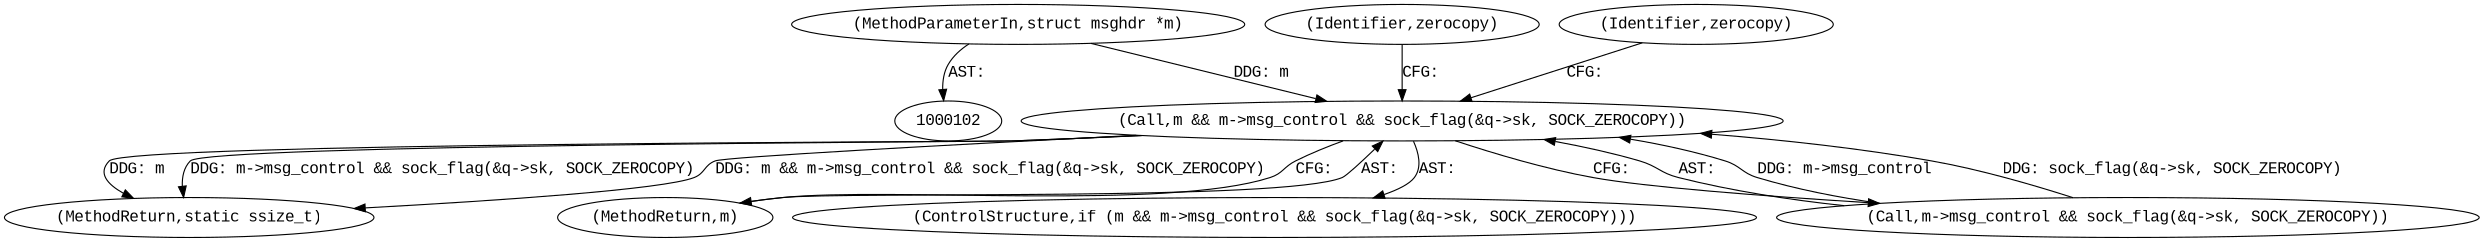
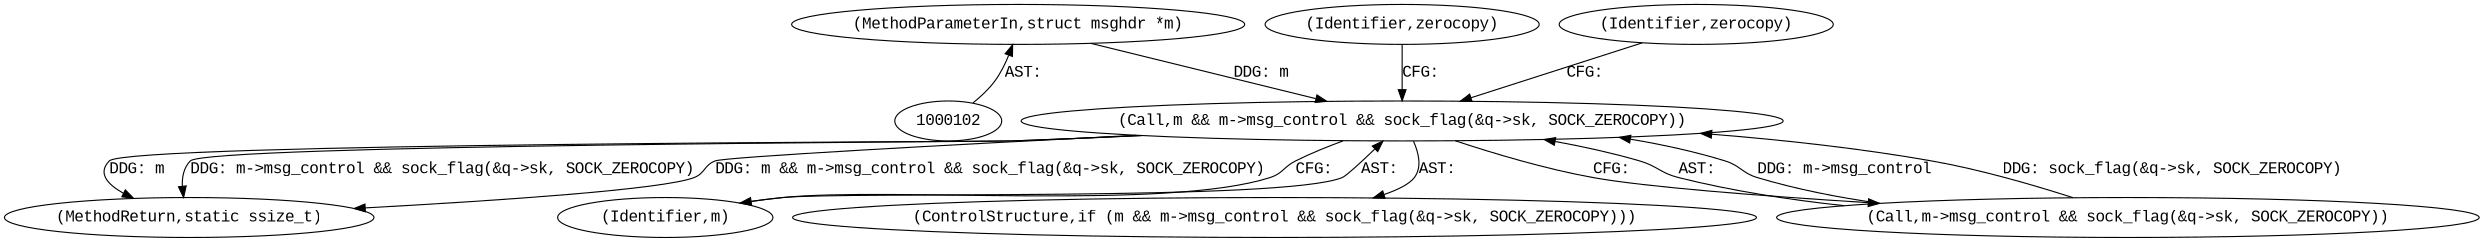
(949, 63) -> (994, 82)
(665, 218) -> (665, 218)
